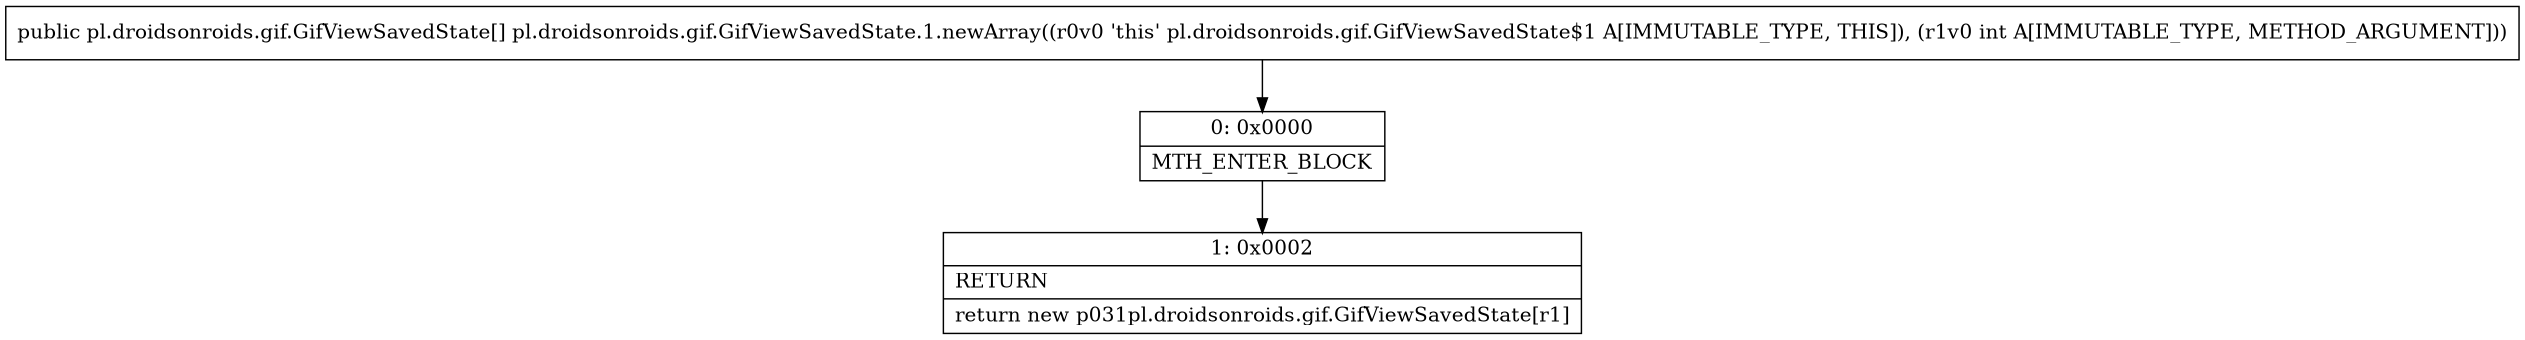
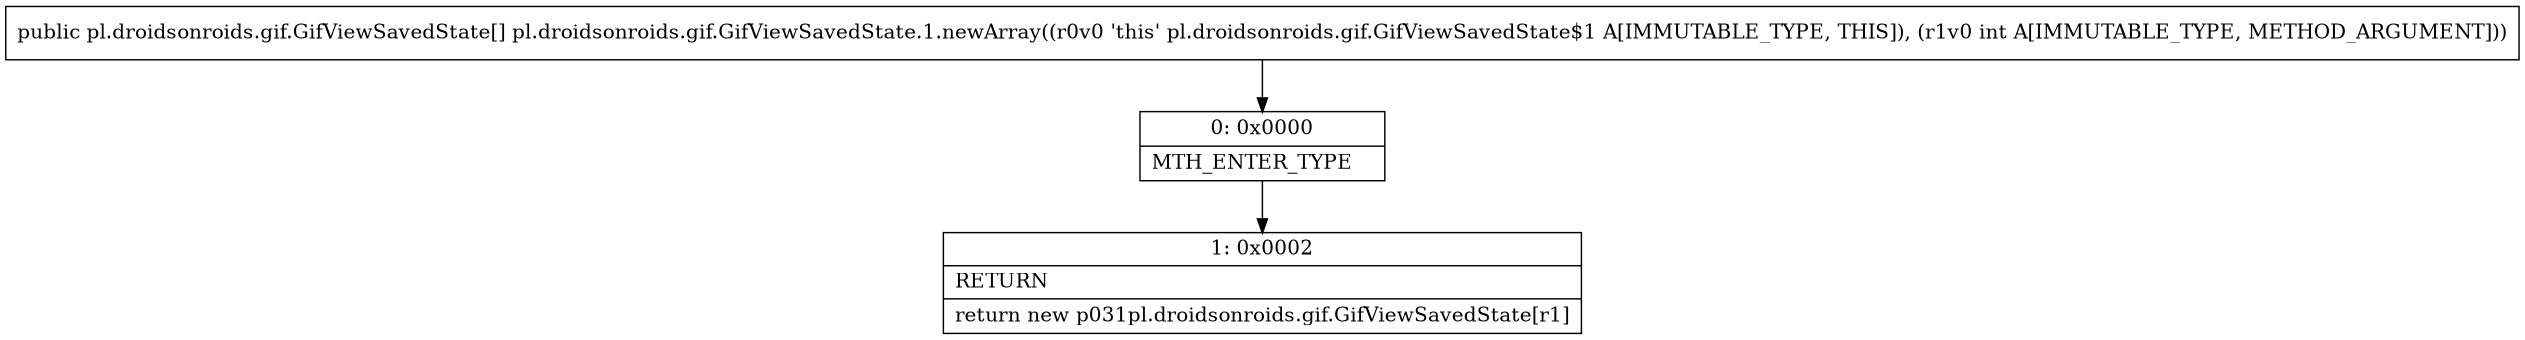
(1262, 163) -> (1252, 163)
